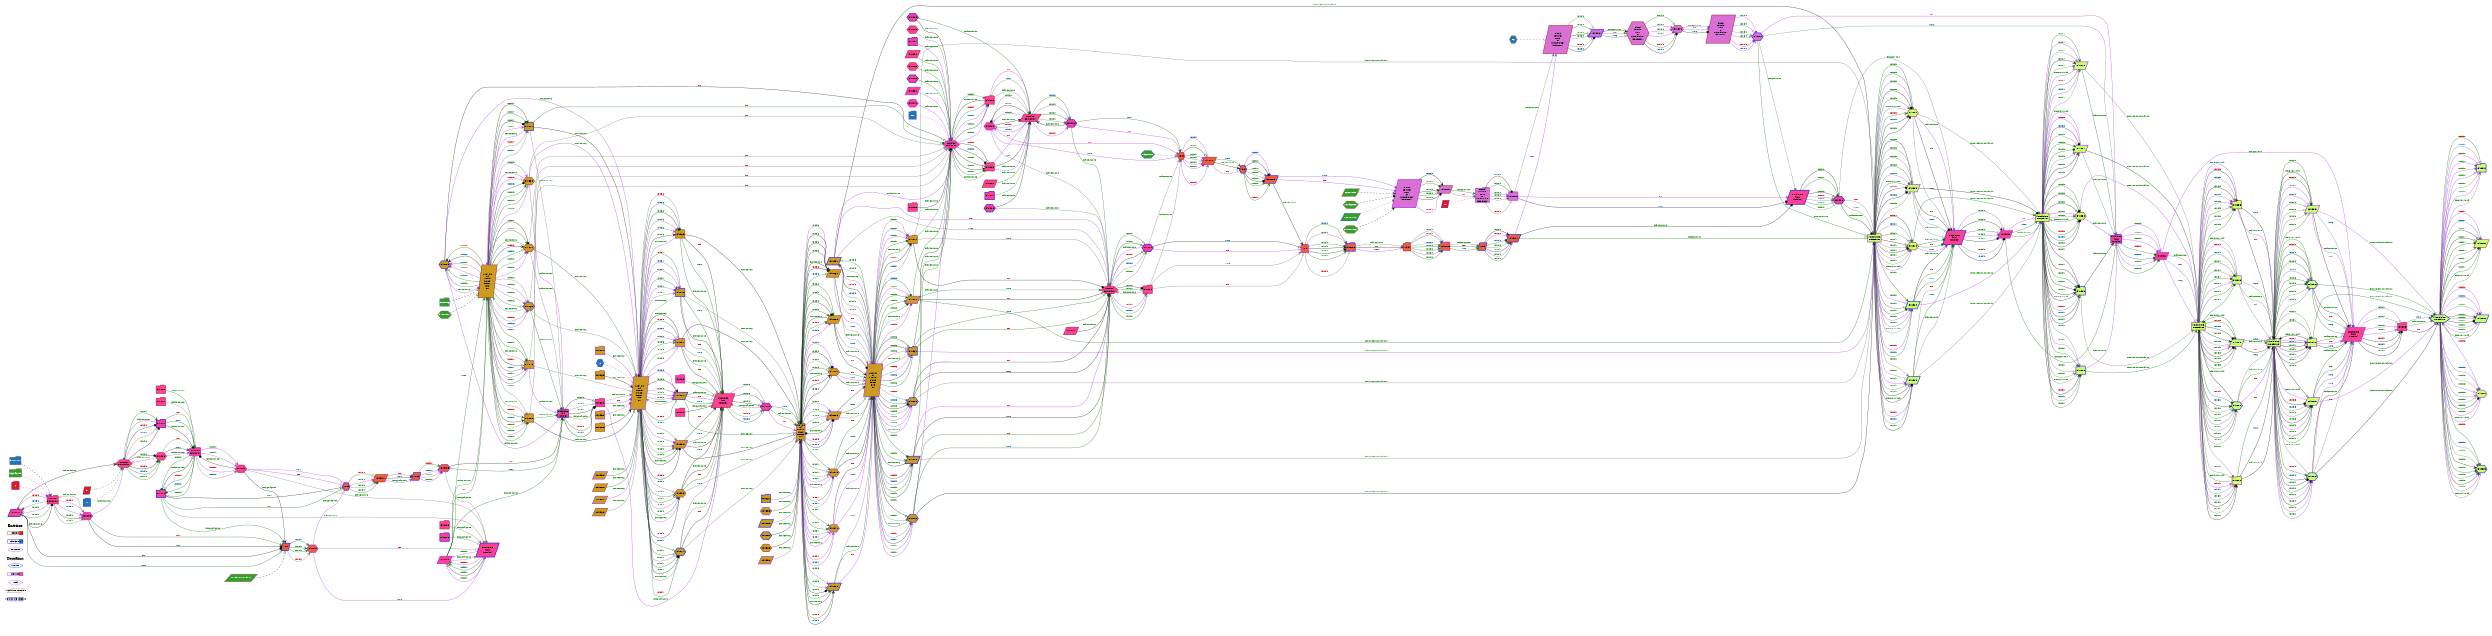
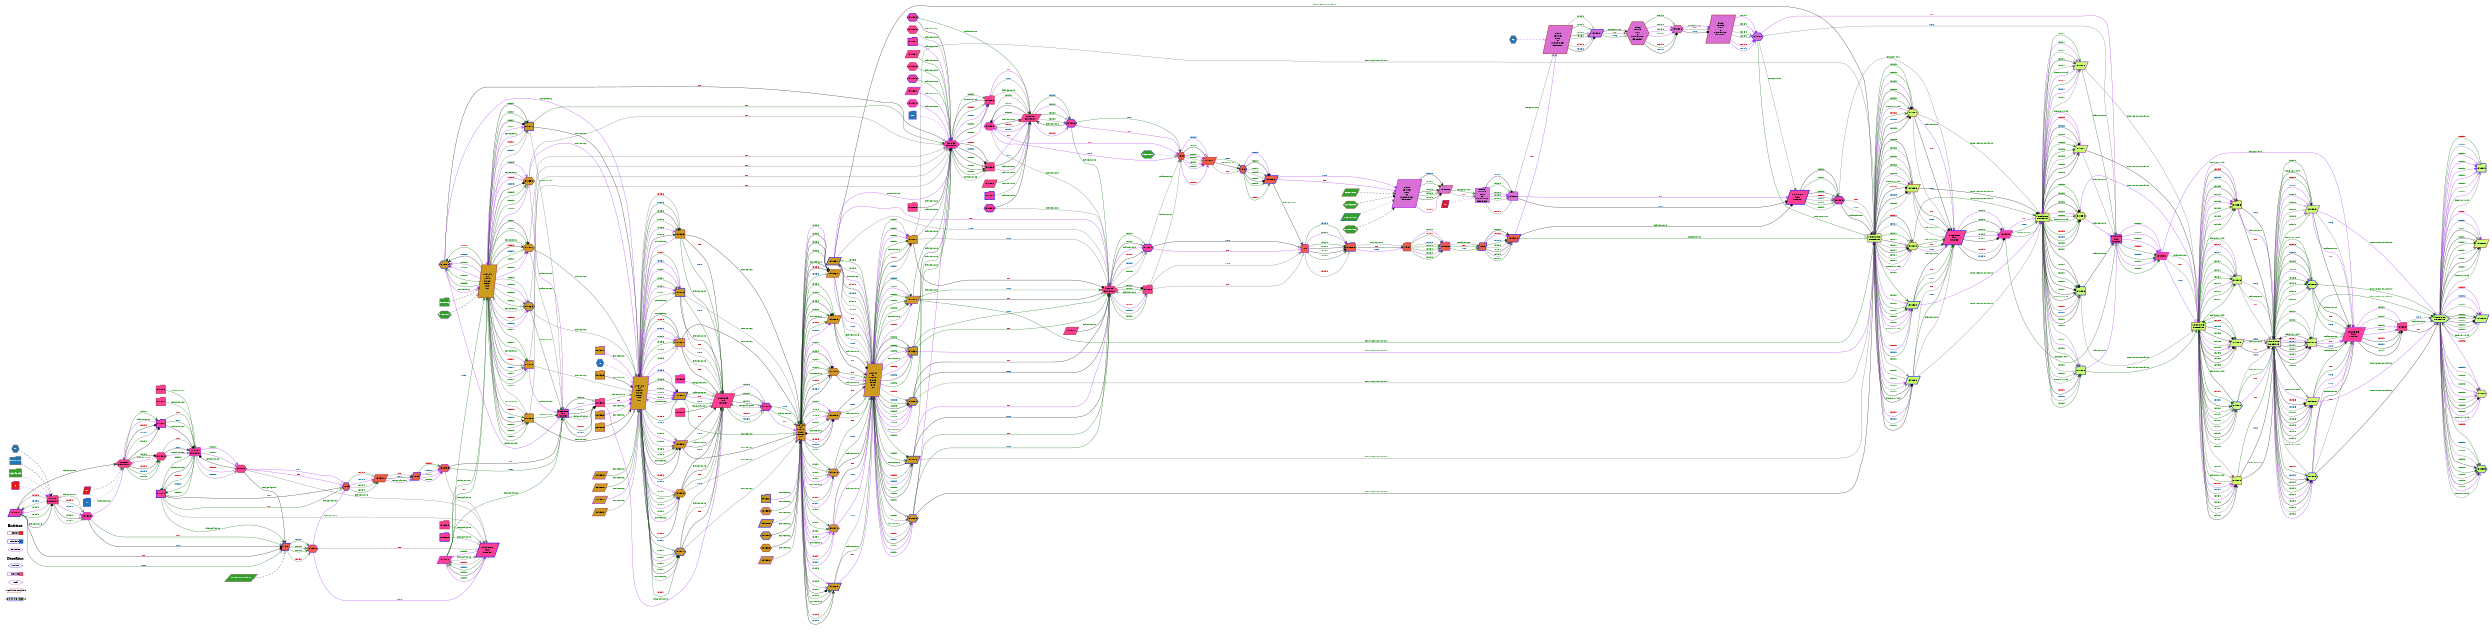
(1913, 188) -> (1913, 188)
(445, 315) -> (445, 315)
none -> (15, 449)
